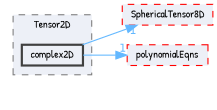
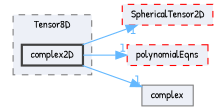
(168, 15) -> (168, 15)
(52, 25) -> (52, 25)
none -> (168, 96)
